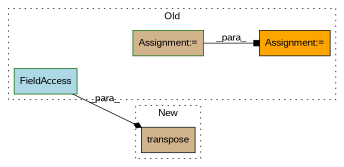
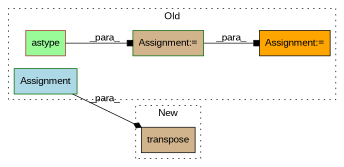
none -> (46, 43)
(46, 81) -> (46, 81)
